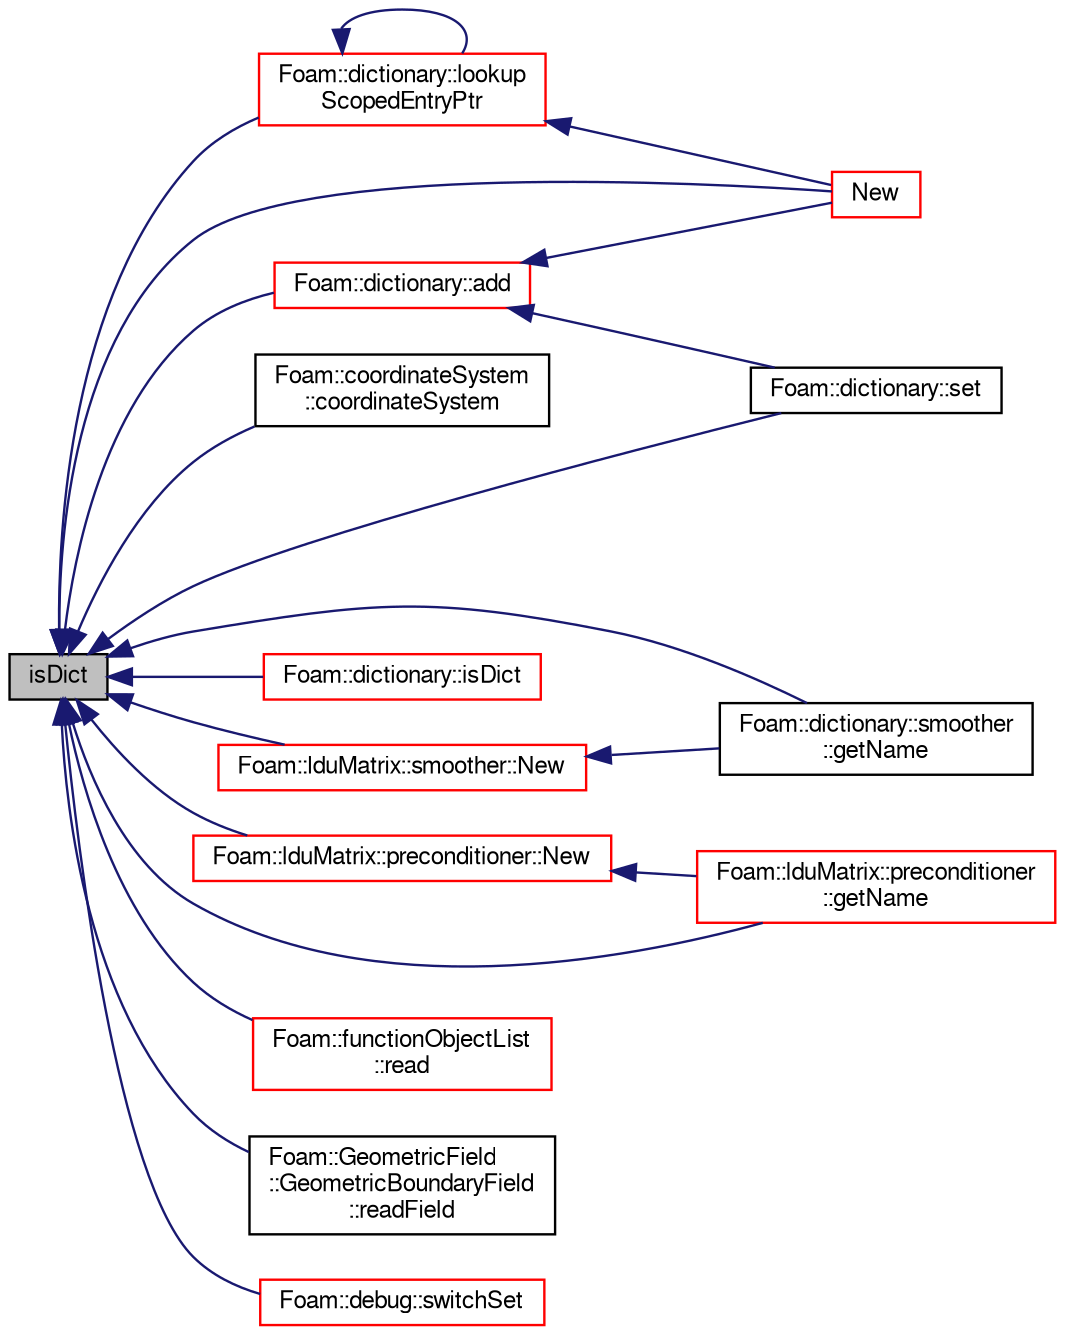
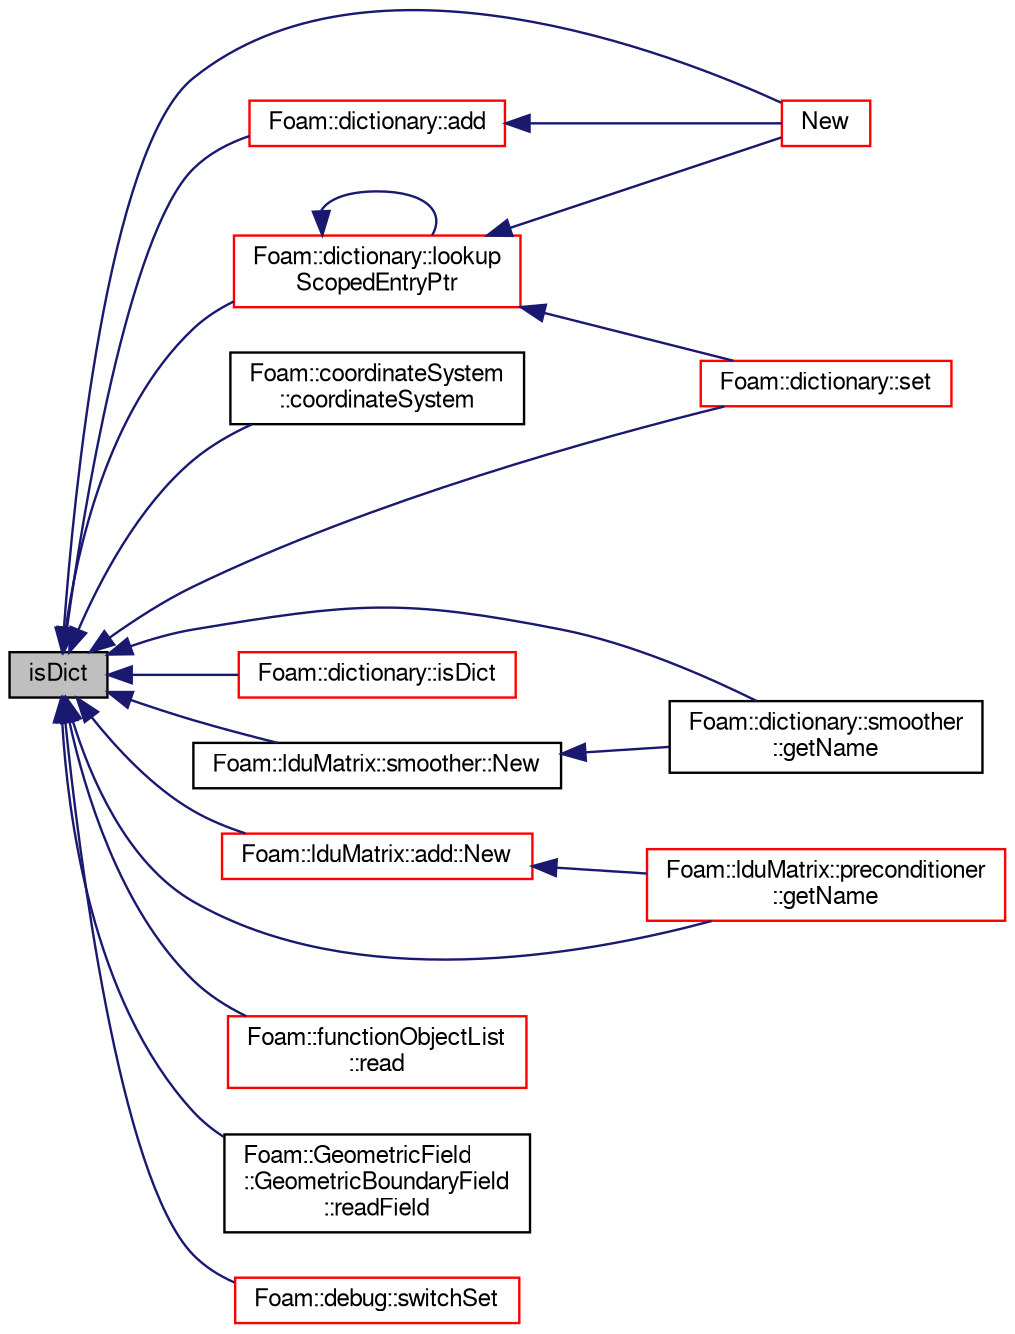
(654, 340) -> (639, 337)
(876, 390) -> (826, 384)
(402, 768) -> (377, 766)
(402, 858) -> (377, 856)
